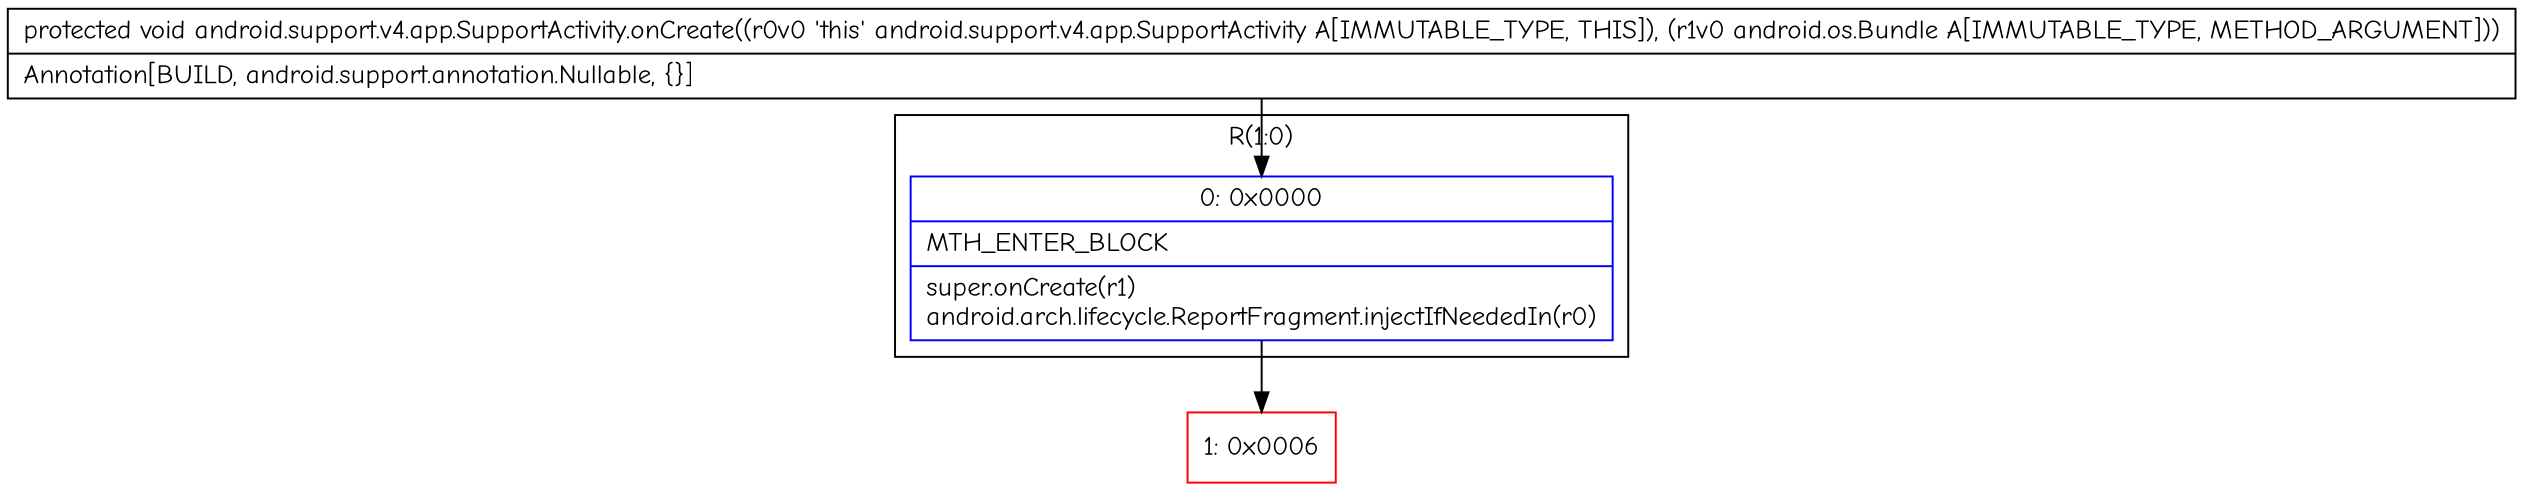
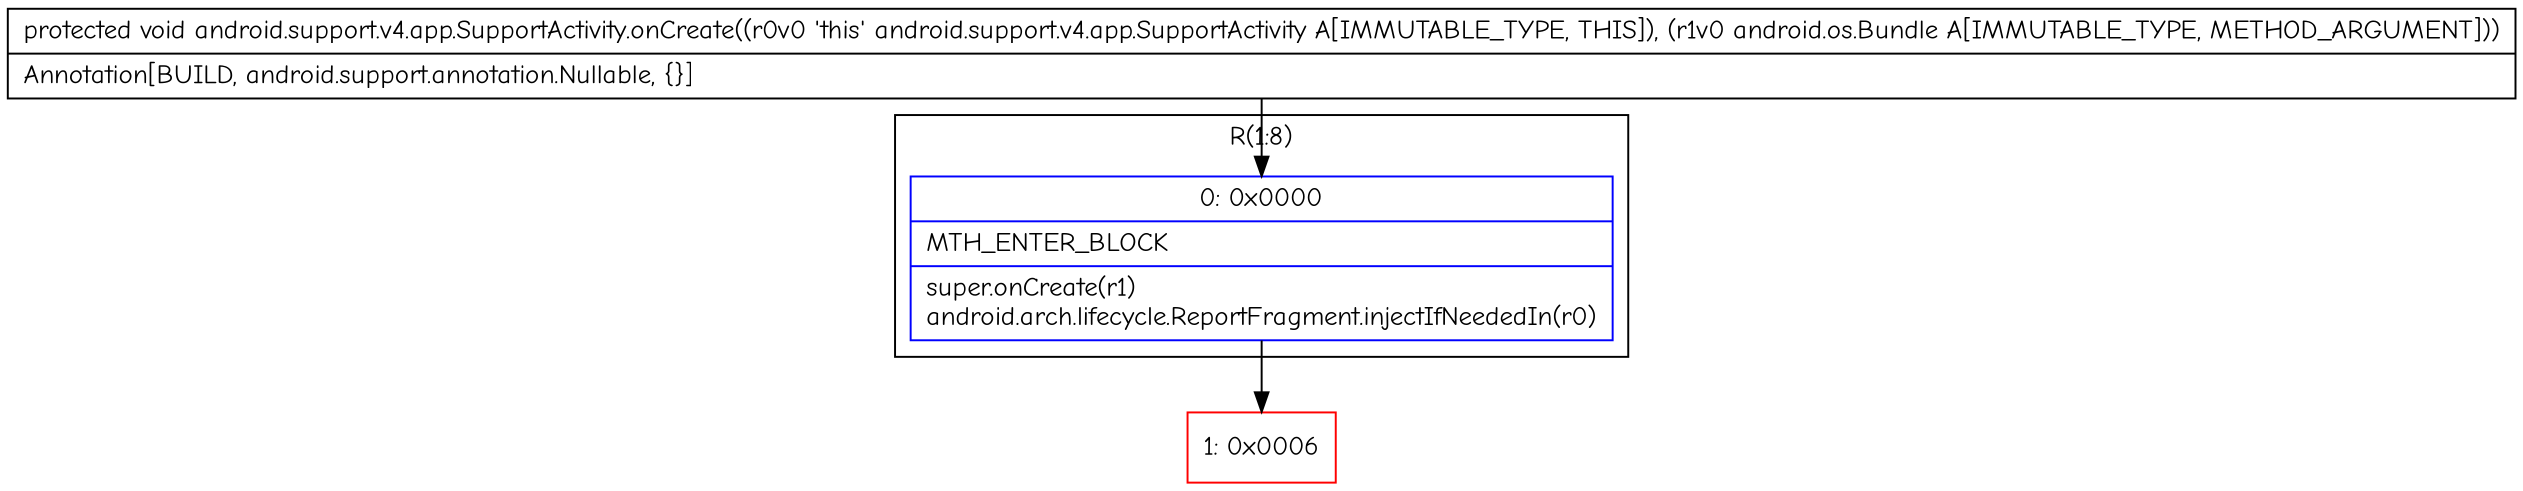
(1262, 137) -> (1262, 137)
